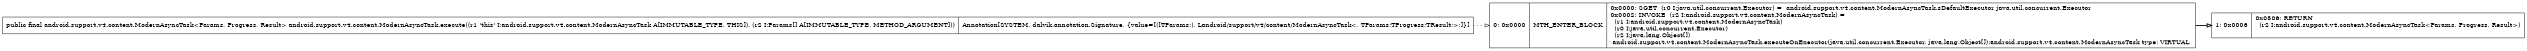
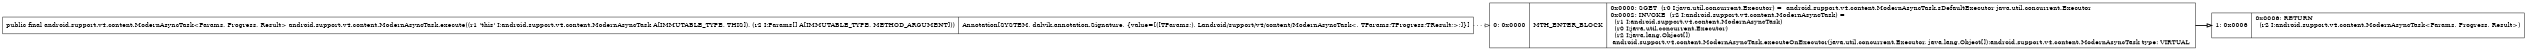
(2286, 18) -> (2286, 18)
